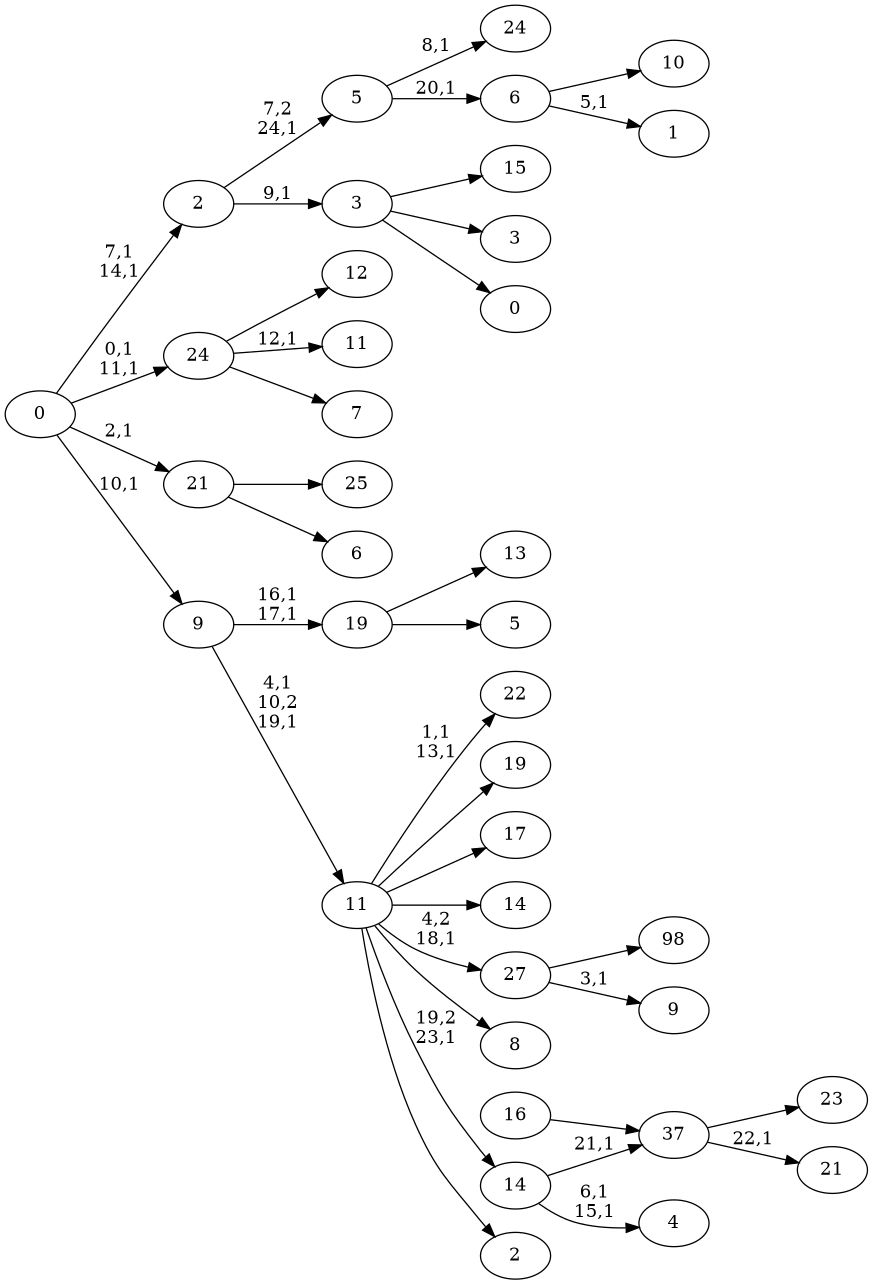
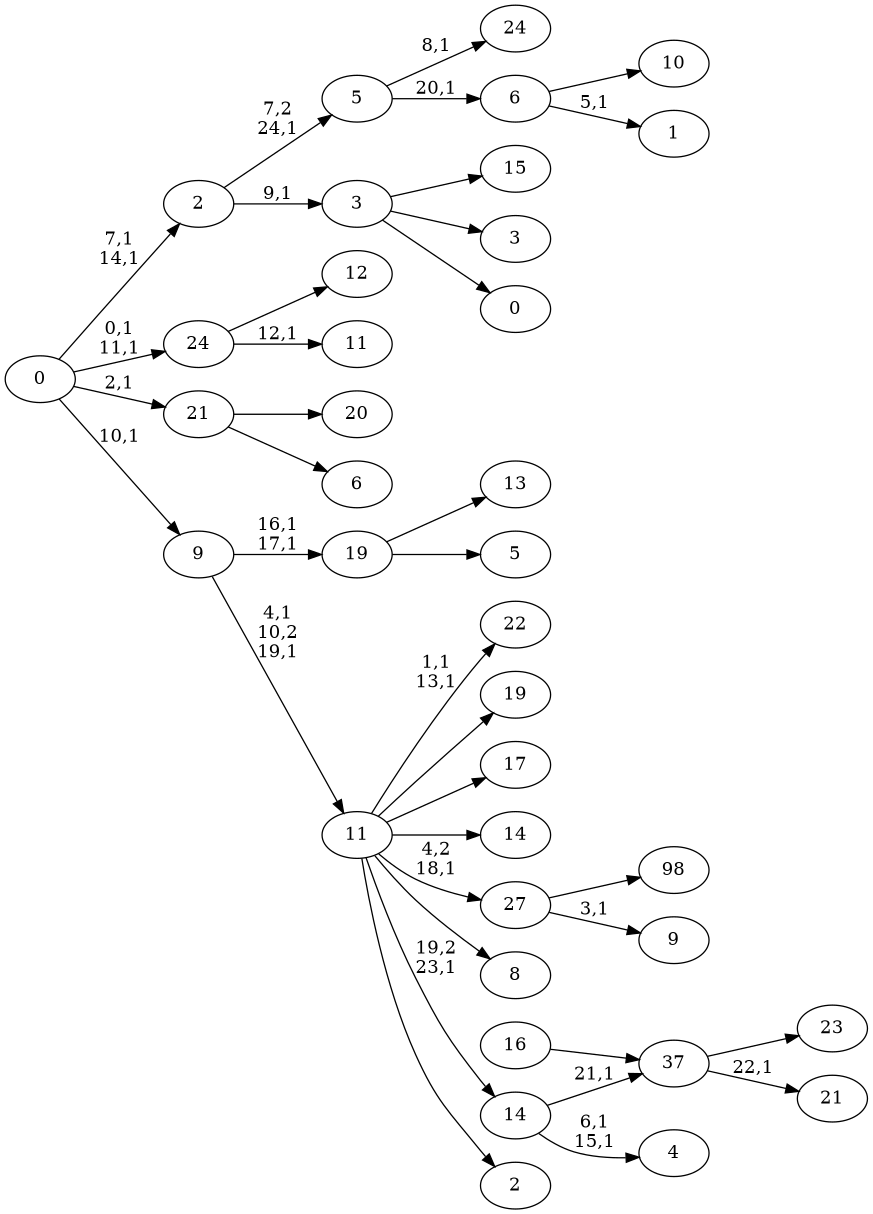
(357, 414) -> none
(357, 484) -> (357, 414)
